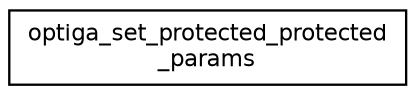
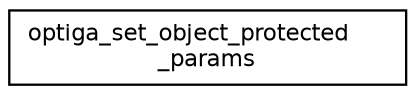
(208, 48) -> (208, 48)
